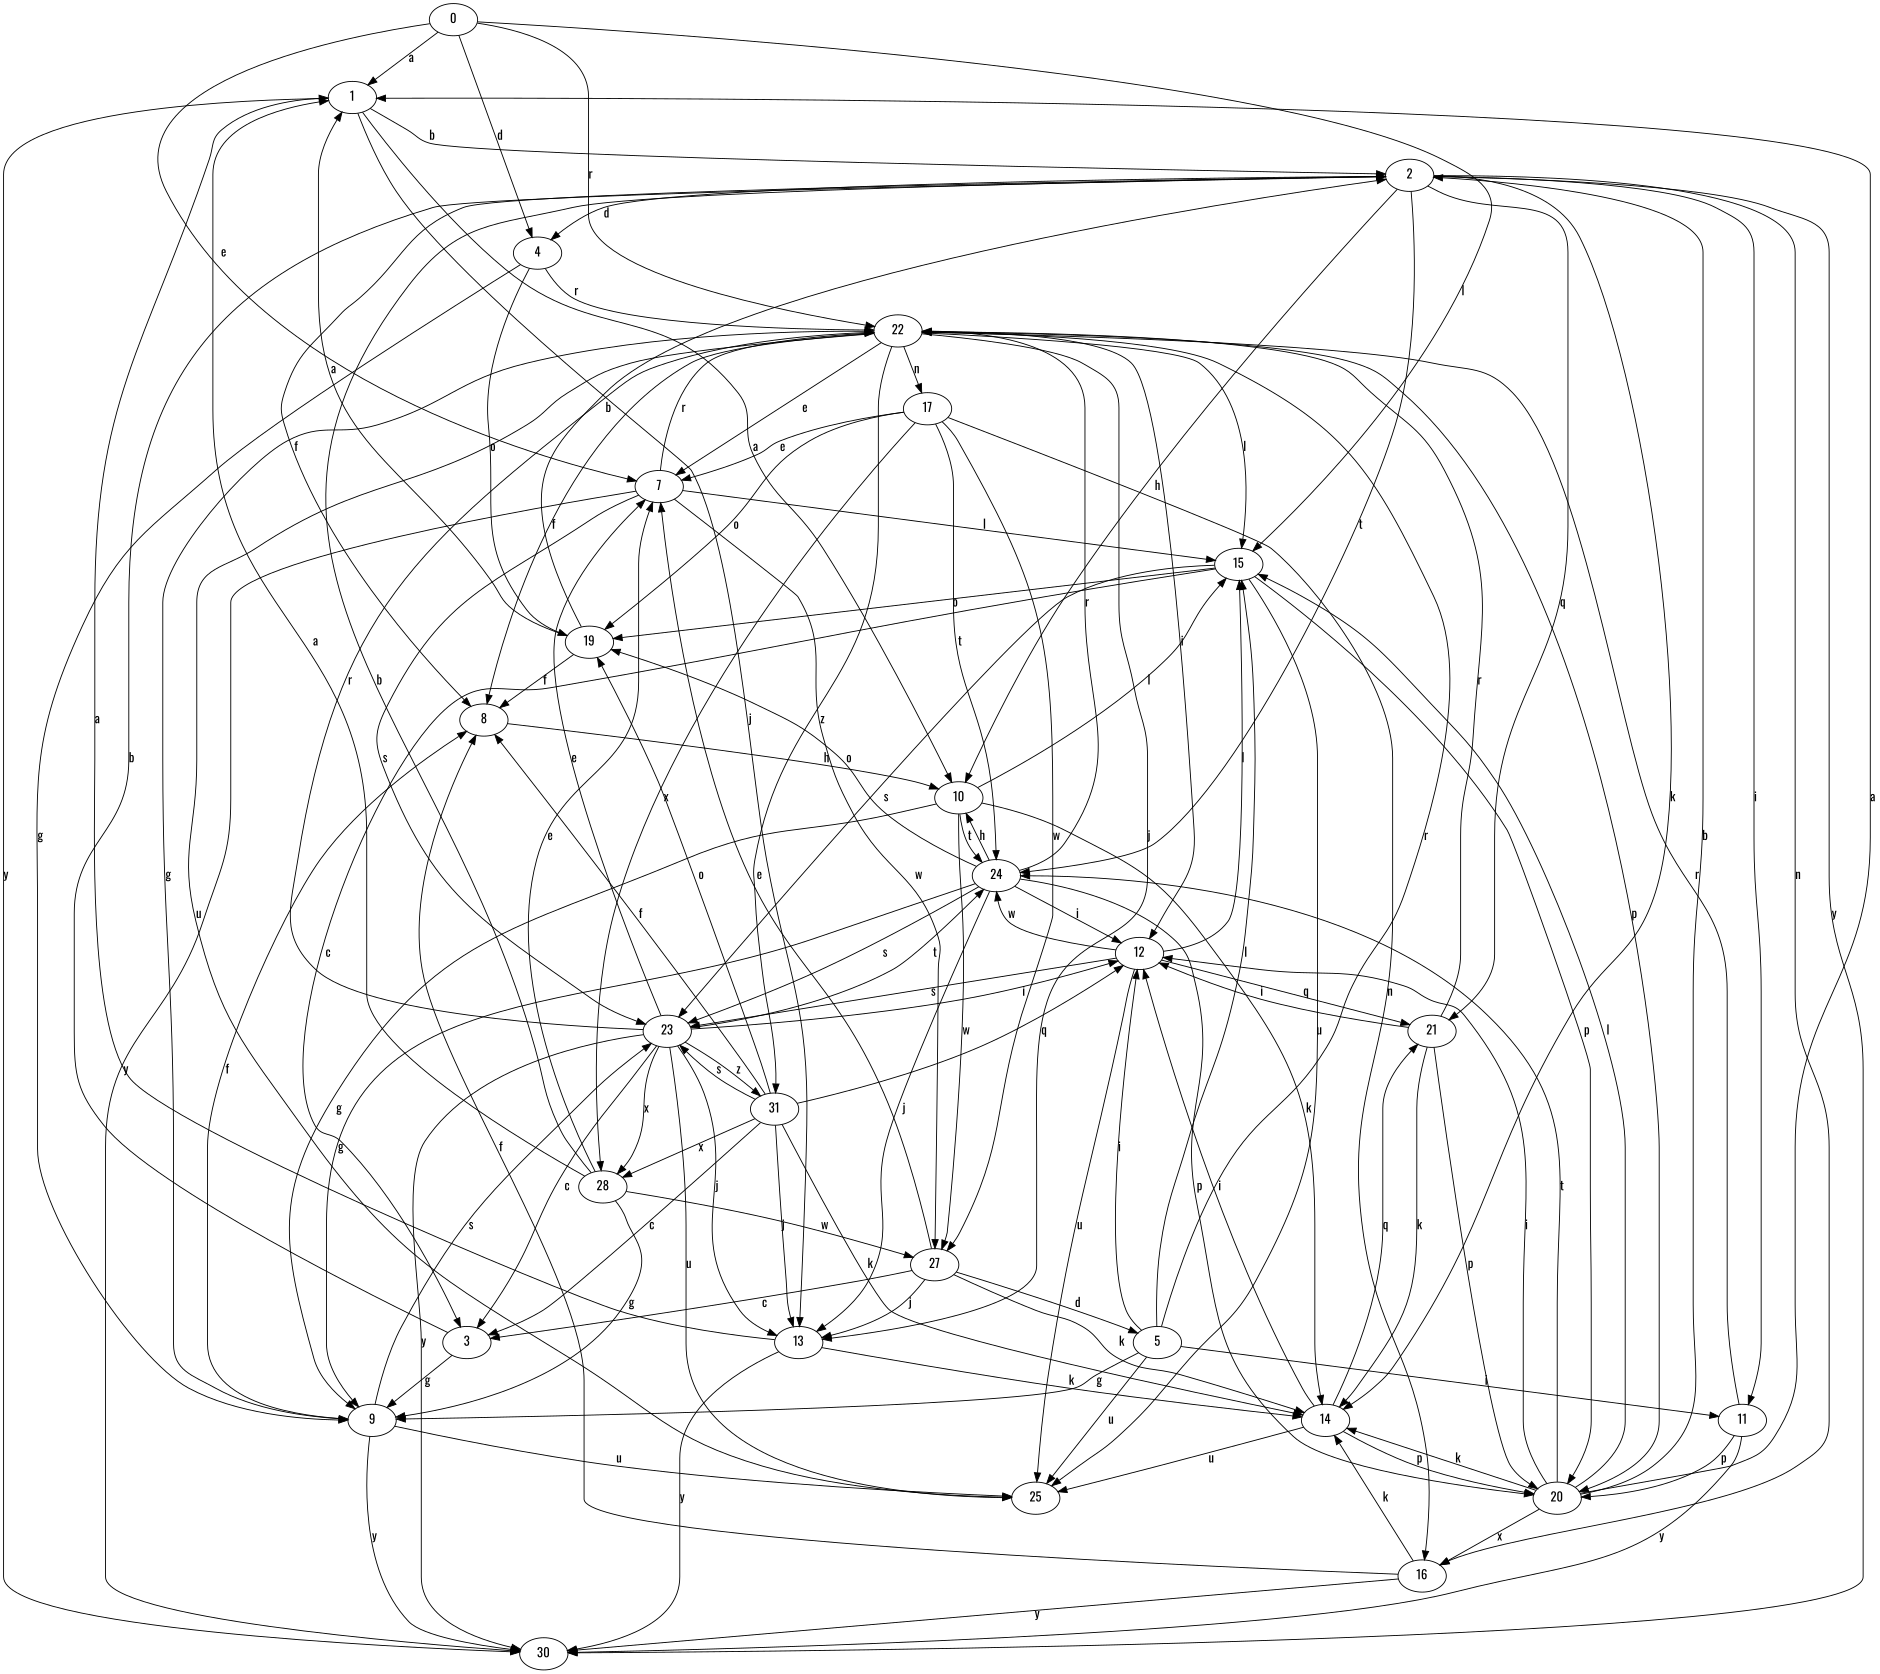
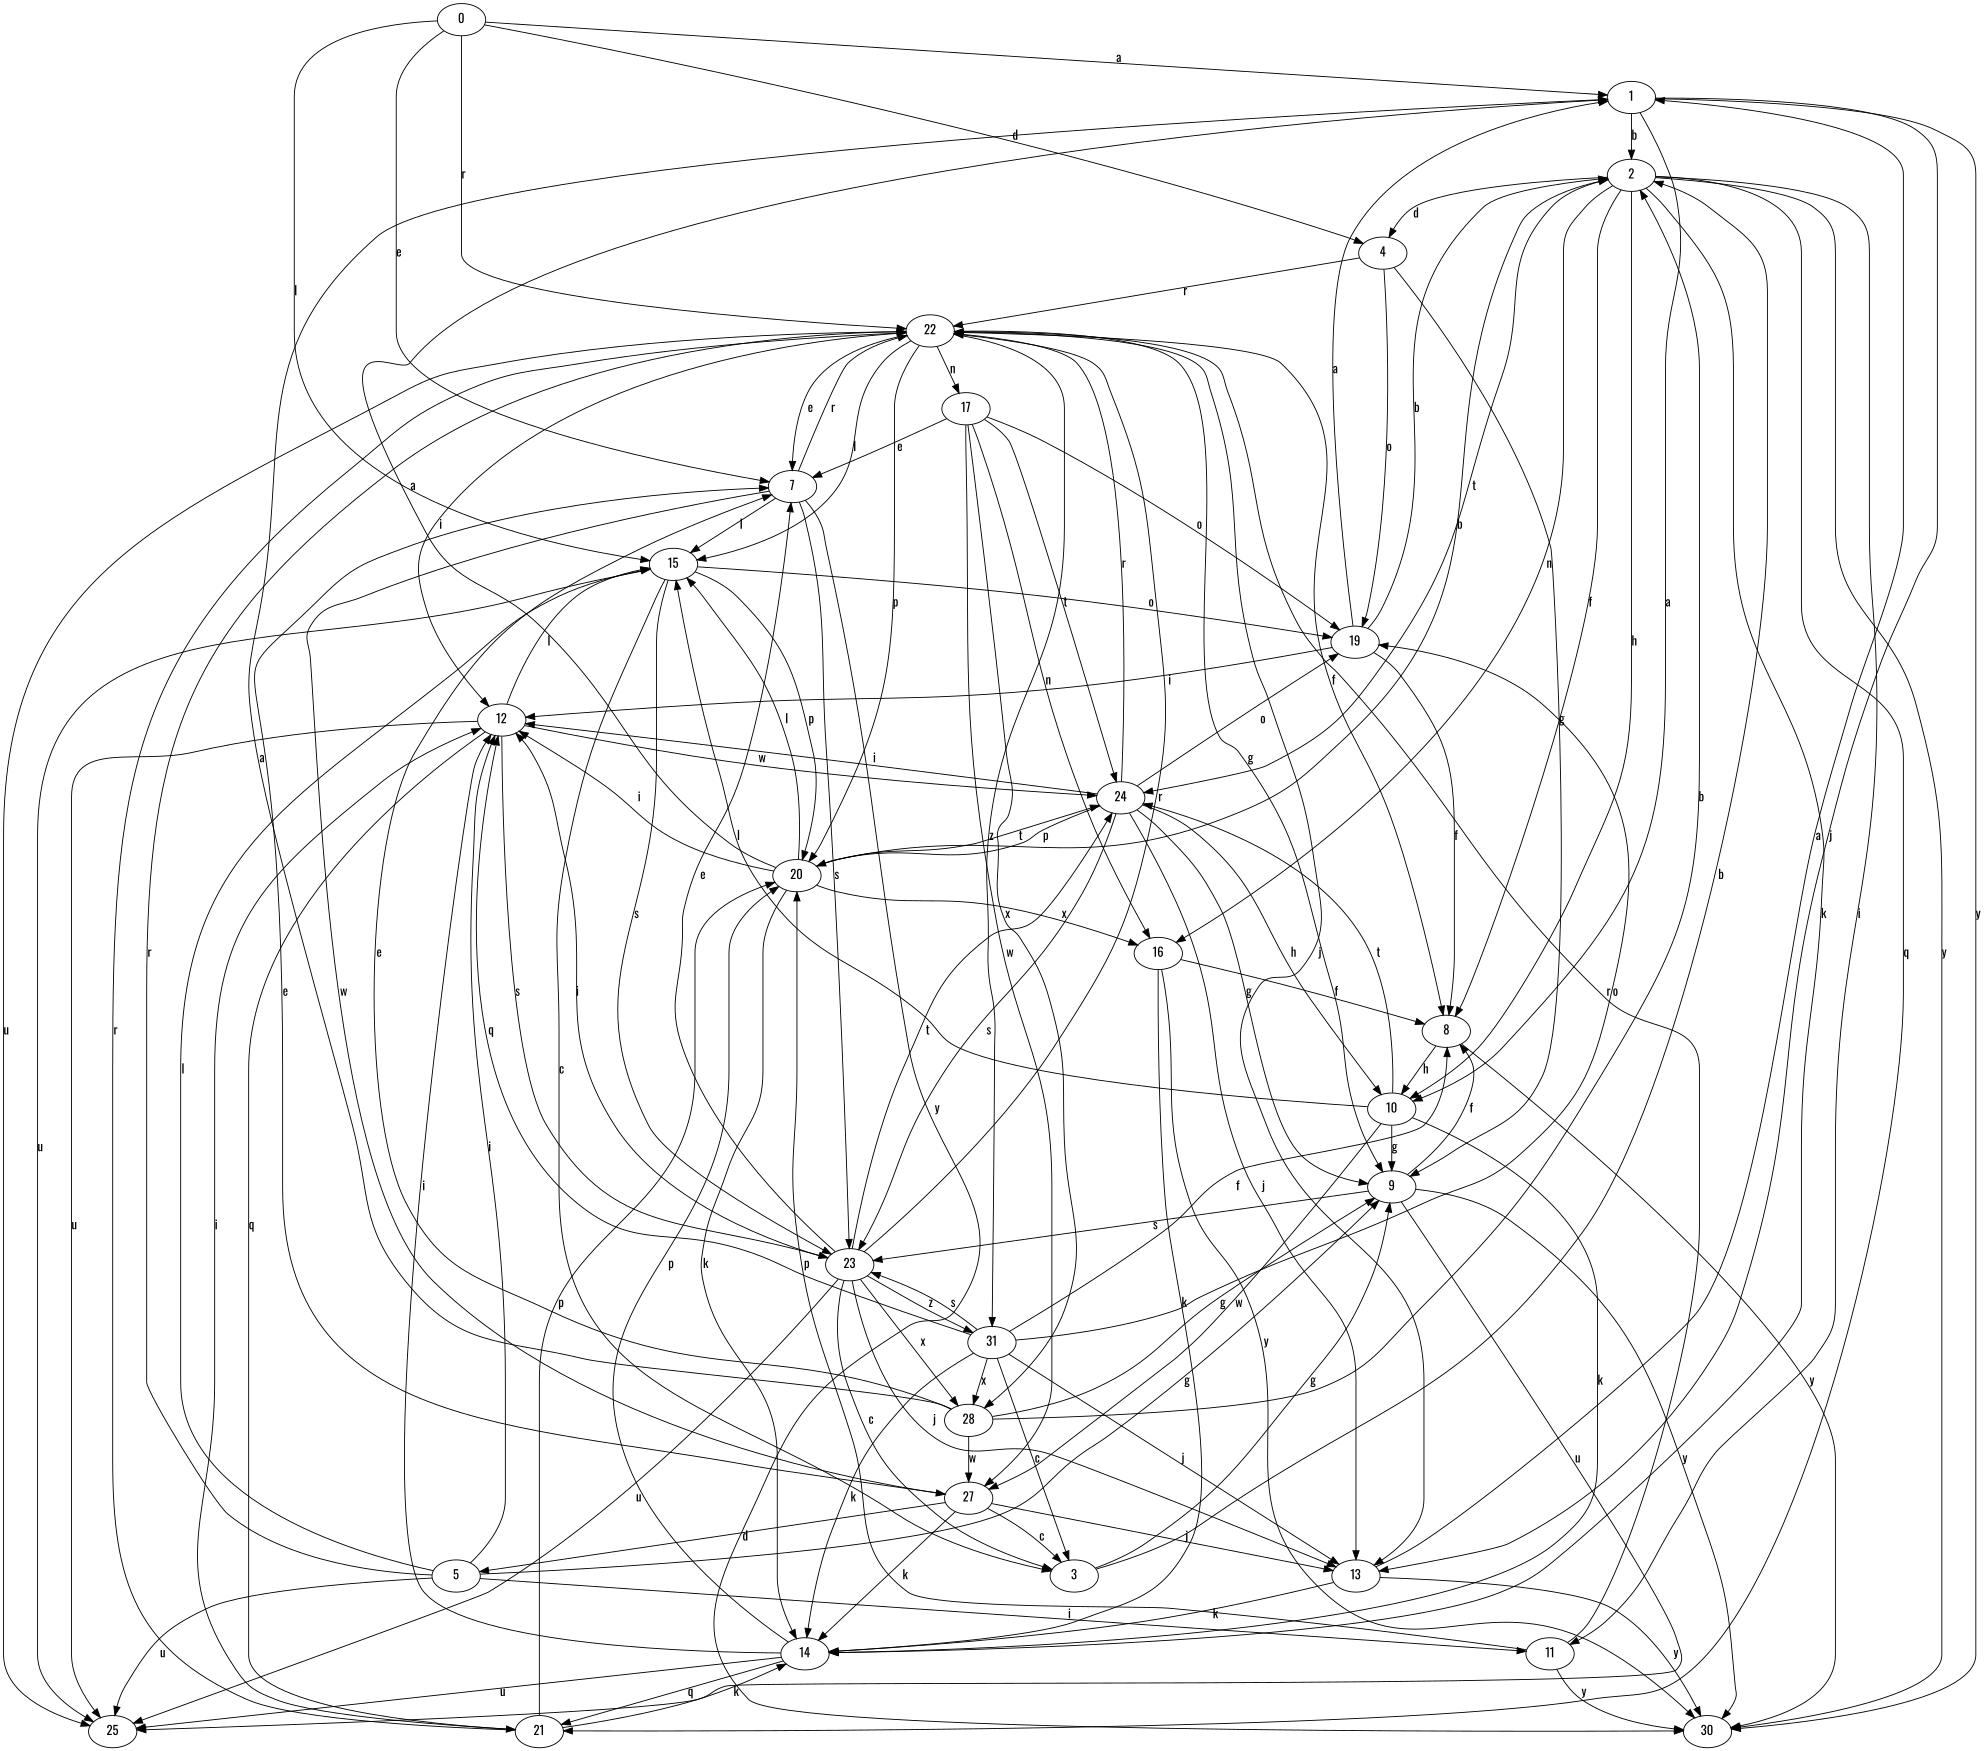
none -> (935, 697)
(416, 1275) -> (1784, 1350)
